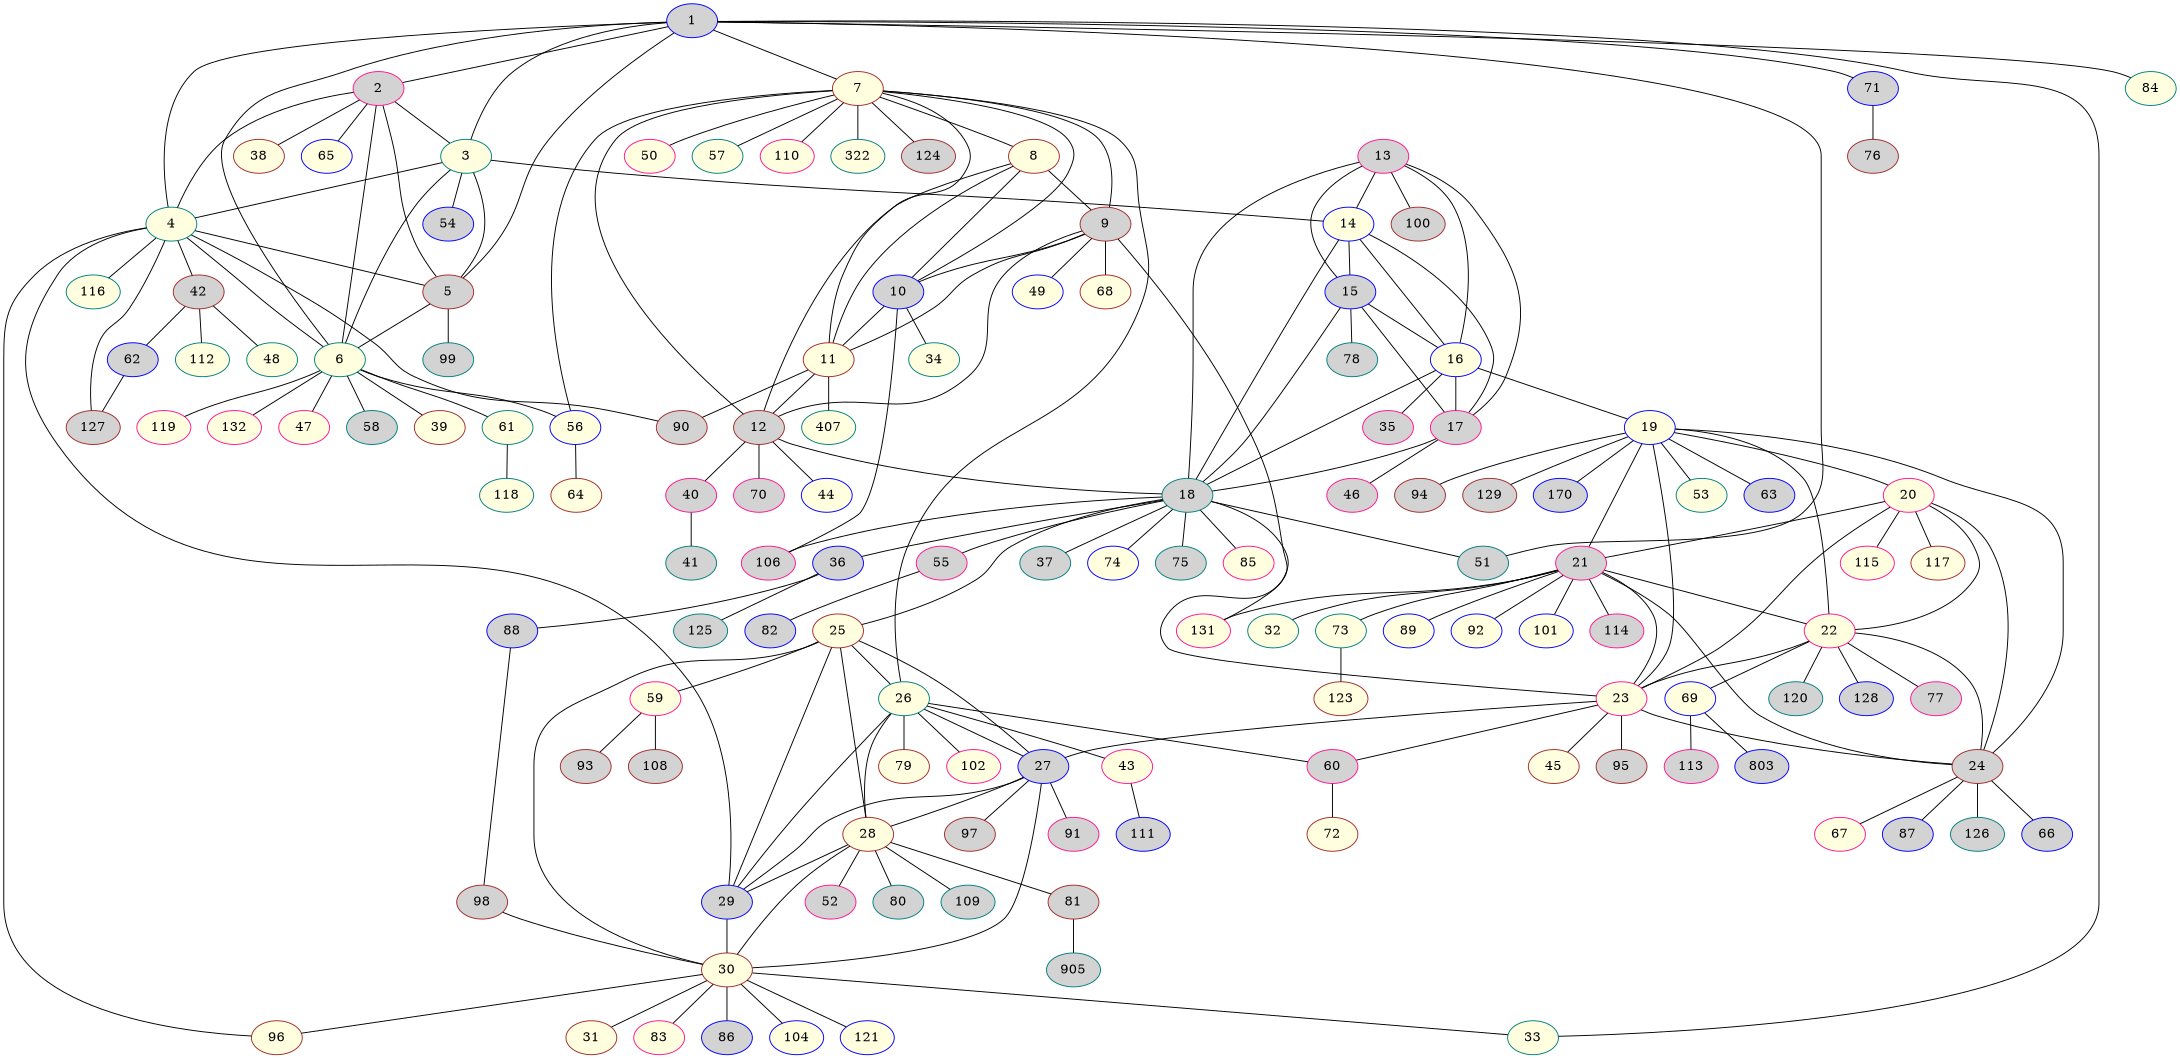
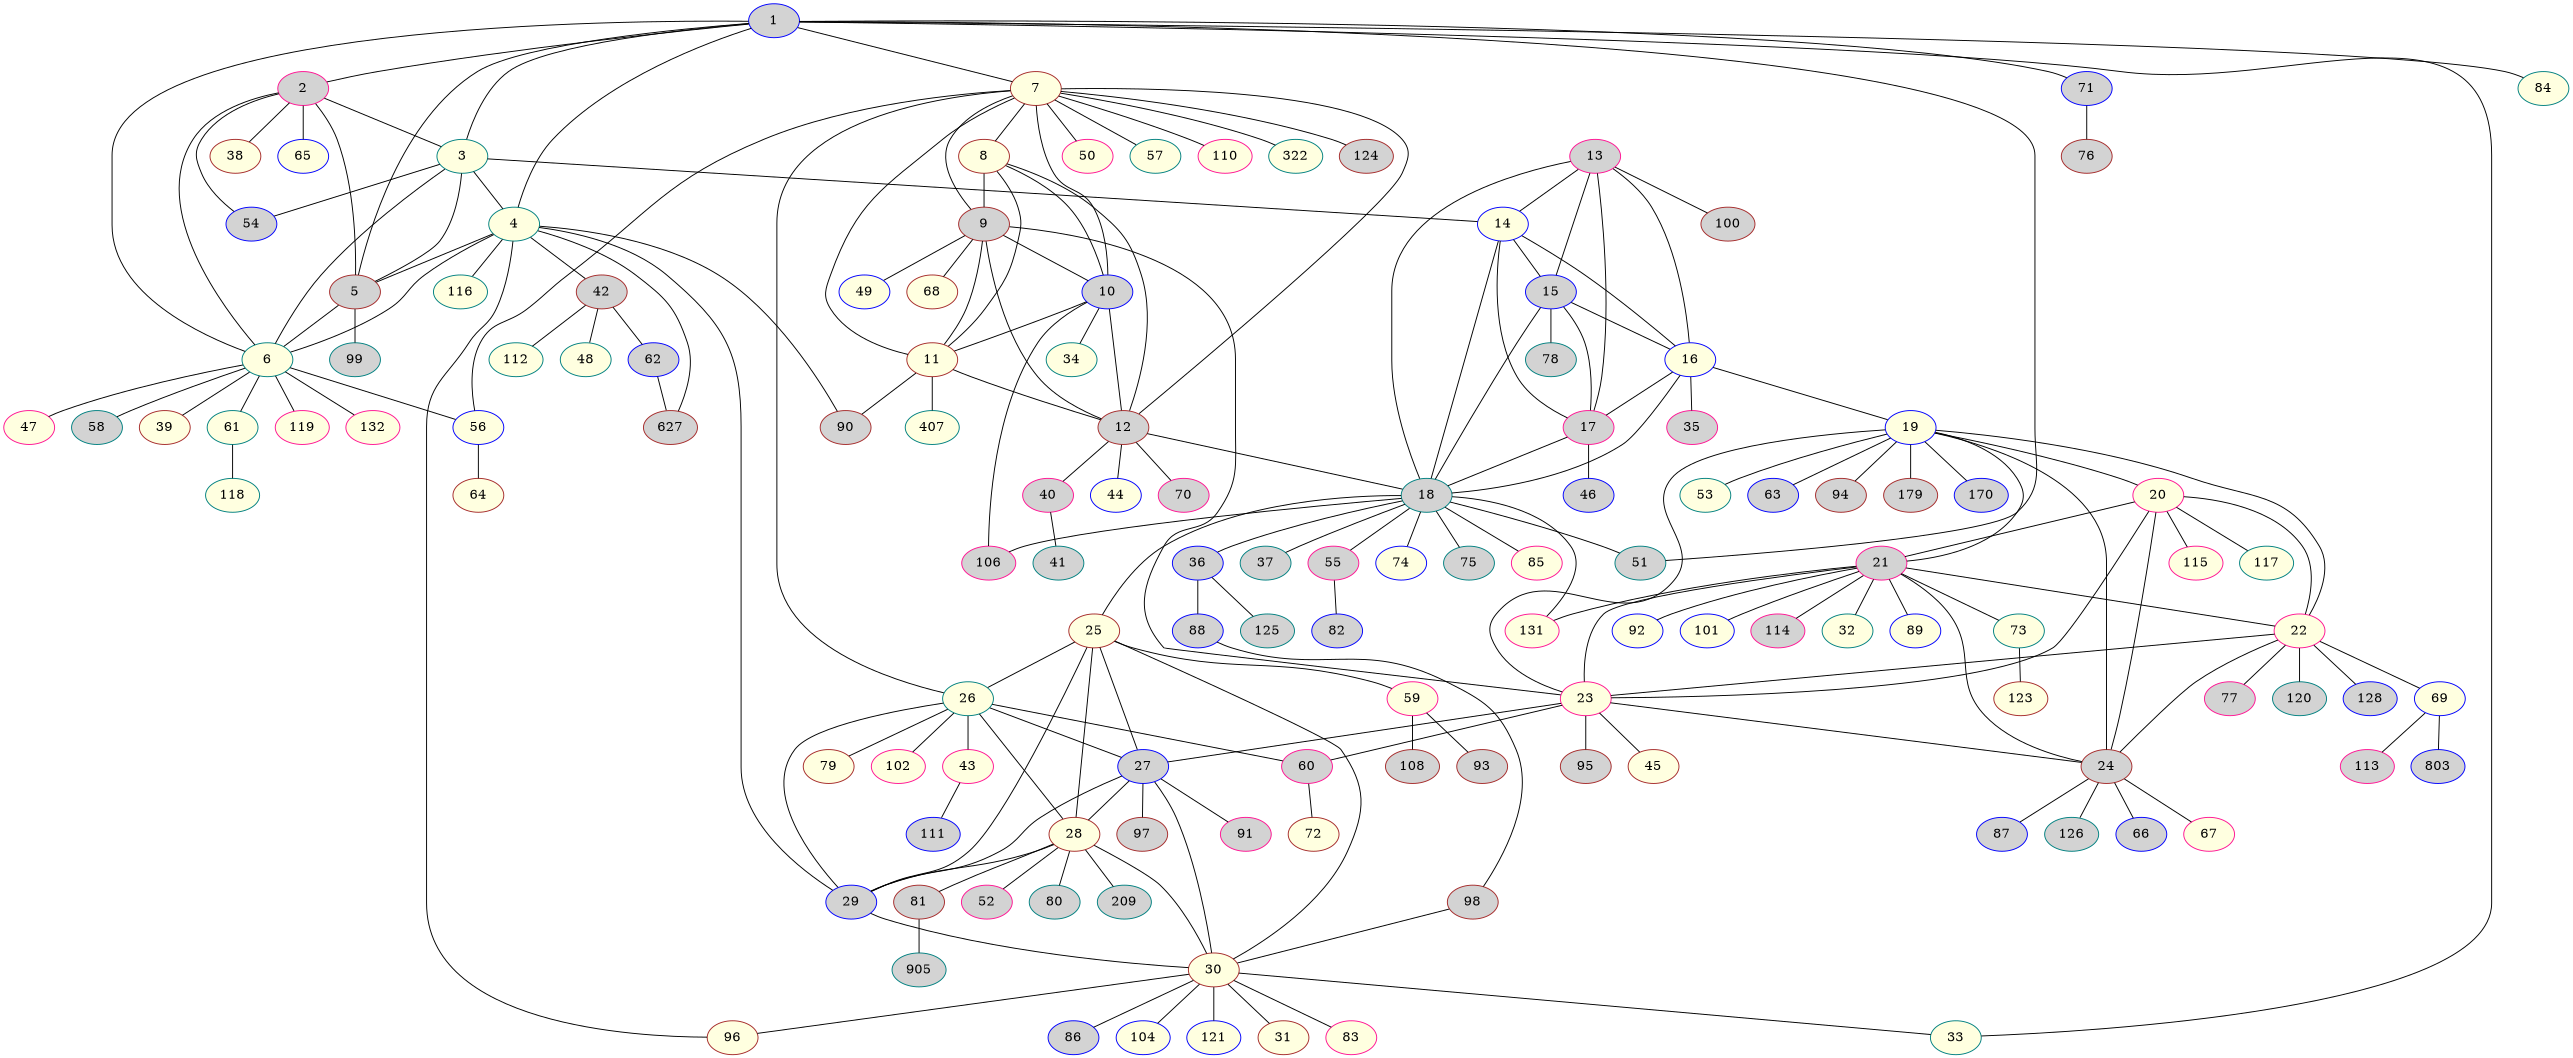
(248, 125) -> (203, 137)
none -> (1115, 360)
(93, 428) -> (670, 428)
(1352, 495) -> (1589, 495)
(1490, 495) -> (1911, 495)
(1938, 563) -> (2267, 563)
(968, 902) -> (1124, 902)
